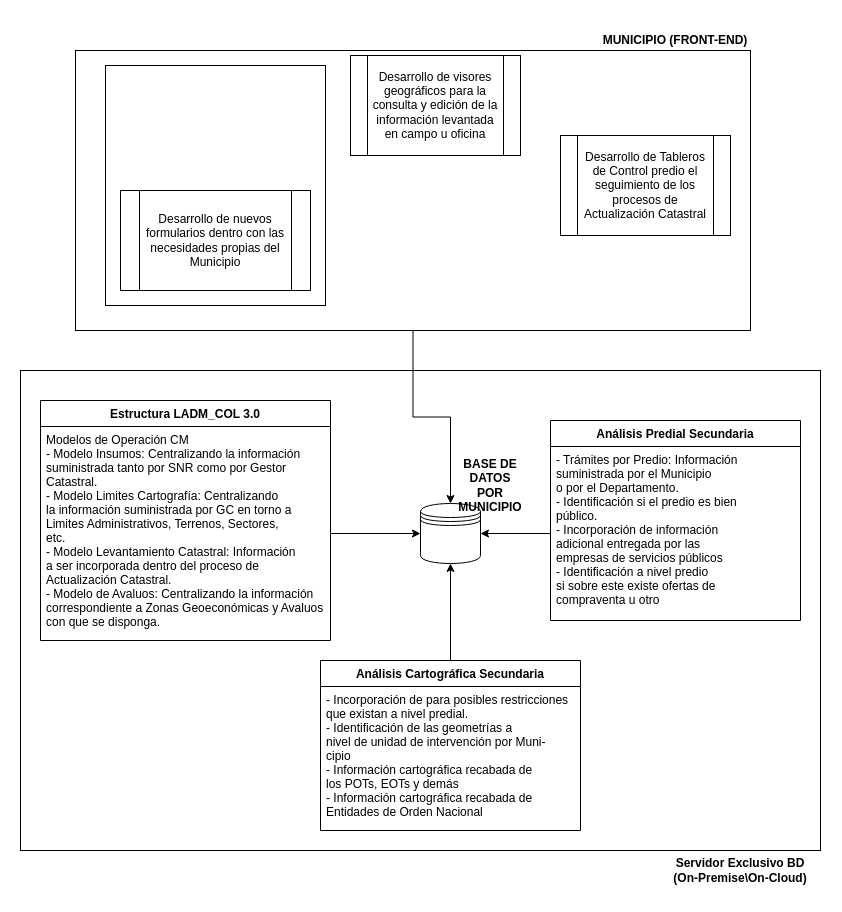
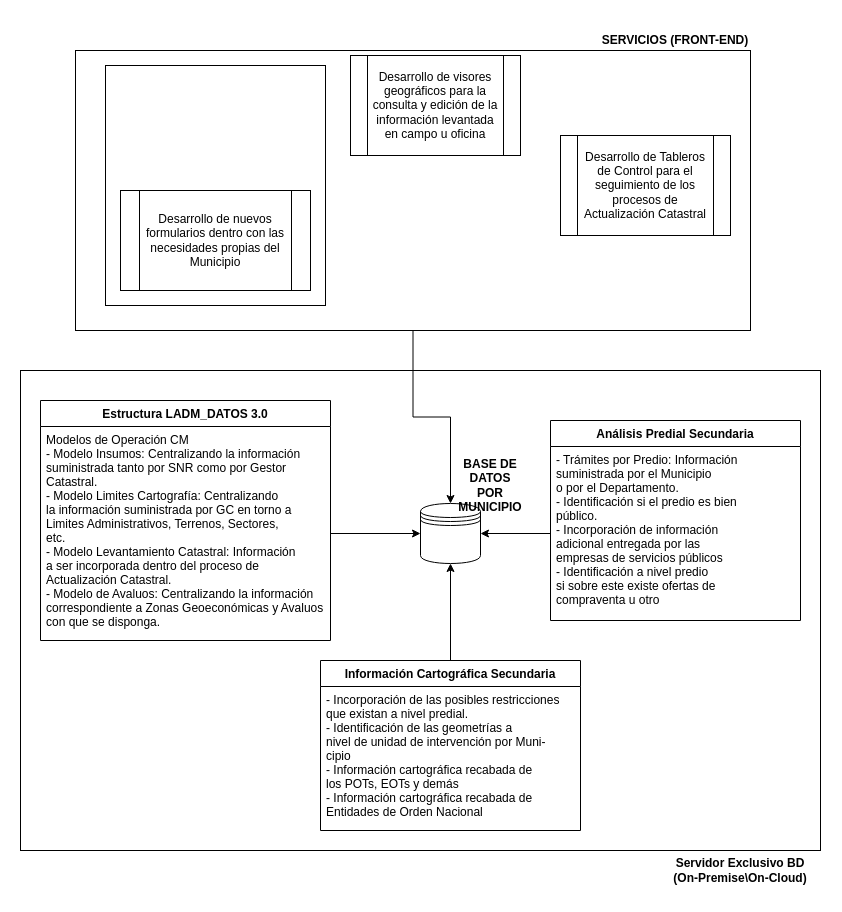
(676, 41) -> (676, 41)
(646, 186) -> (646, 186)
(185, 414) -> (185, 414)
(450, 674) -> (450, 674)
(465, 700) -> (460, 700)
